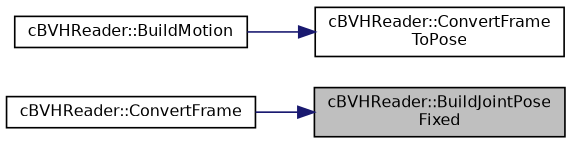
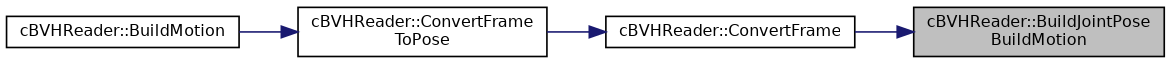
none -> (568, 32)
(440, 112) -> (1039, 32)
